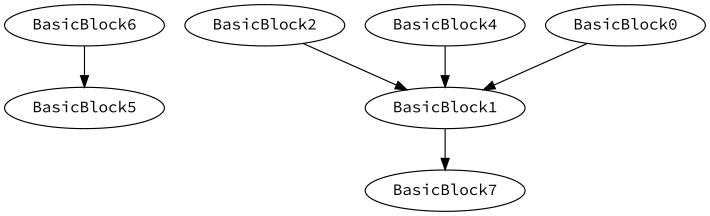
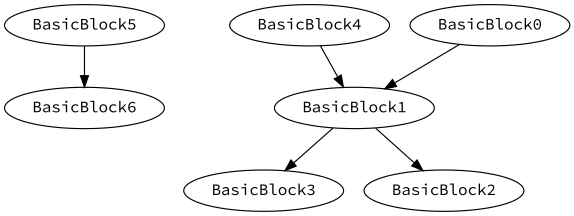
(84, 61) -> (84, 61)
(350, 64) -> (395, 145)
(445, 191) -> (264, 191)
